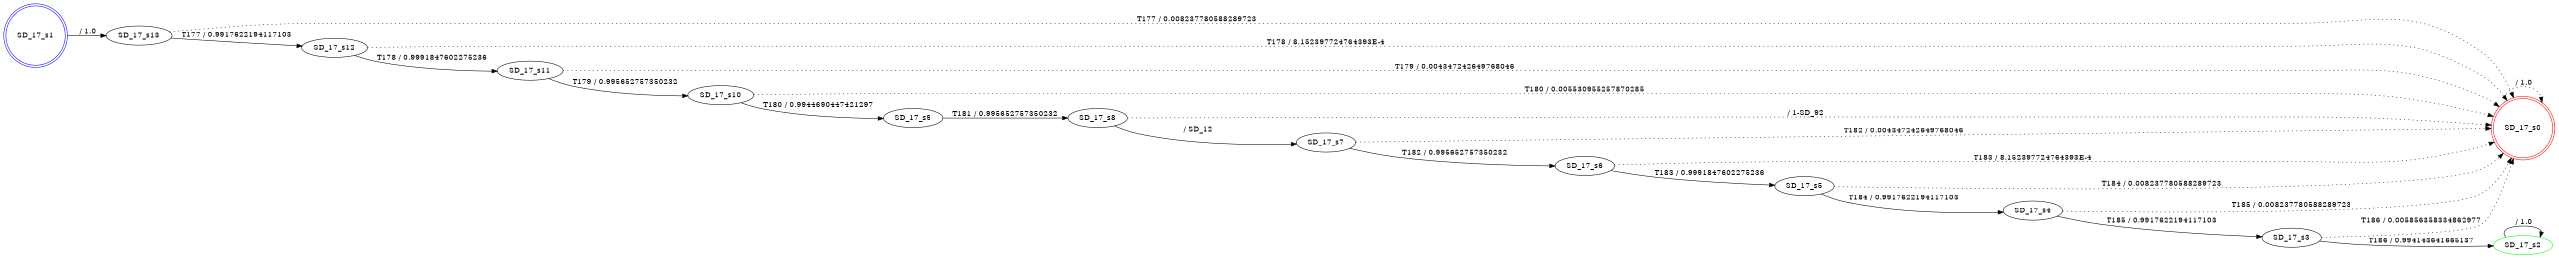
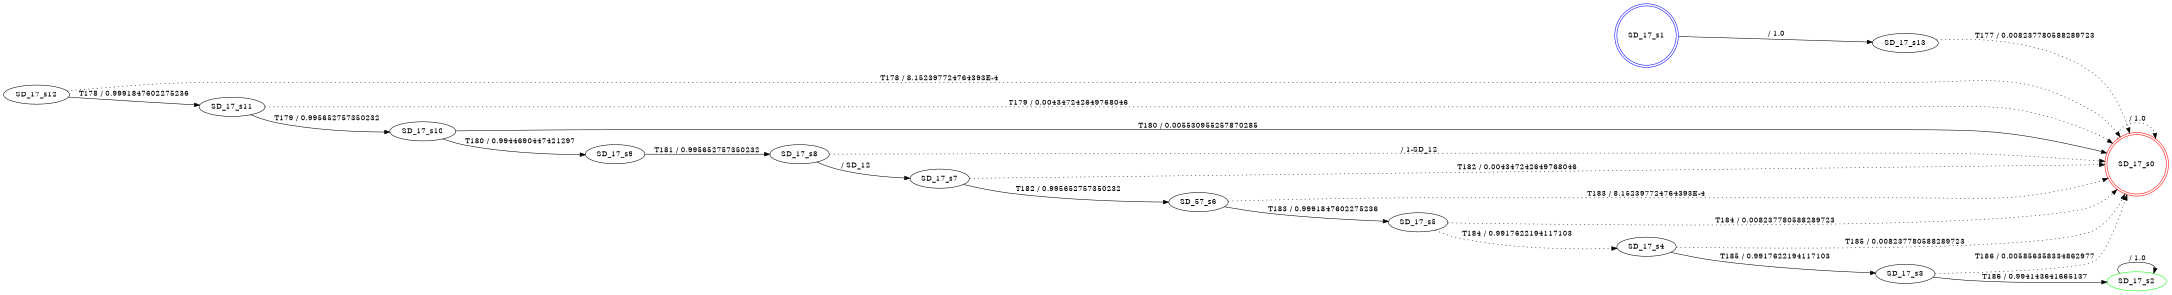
(234, 42) -> none
(1622, 94) -> (1279, 130)
(1804, 113) -> (1418, 150)
(1585, 166) -> (1198, 202)
(1909, 210) -> (1522, 247)
